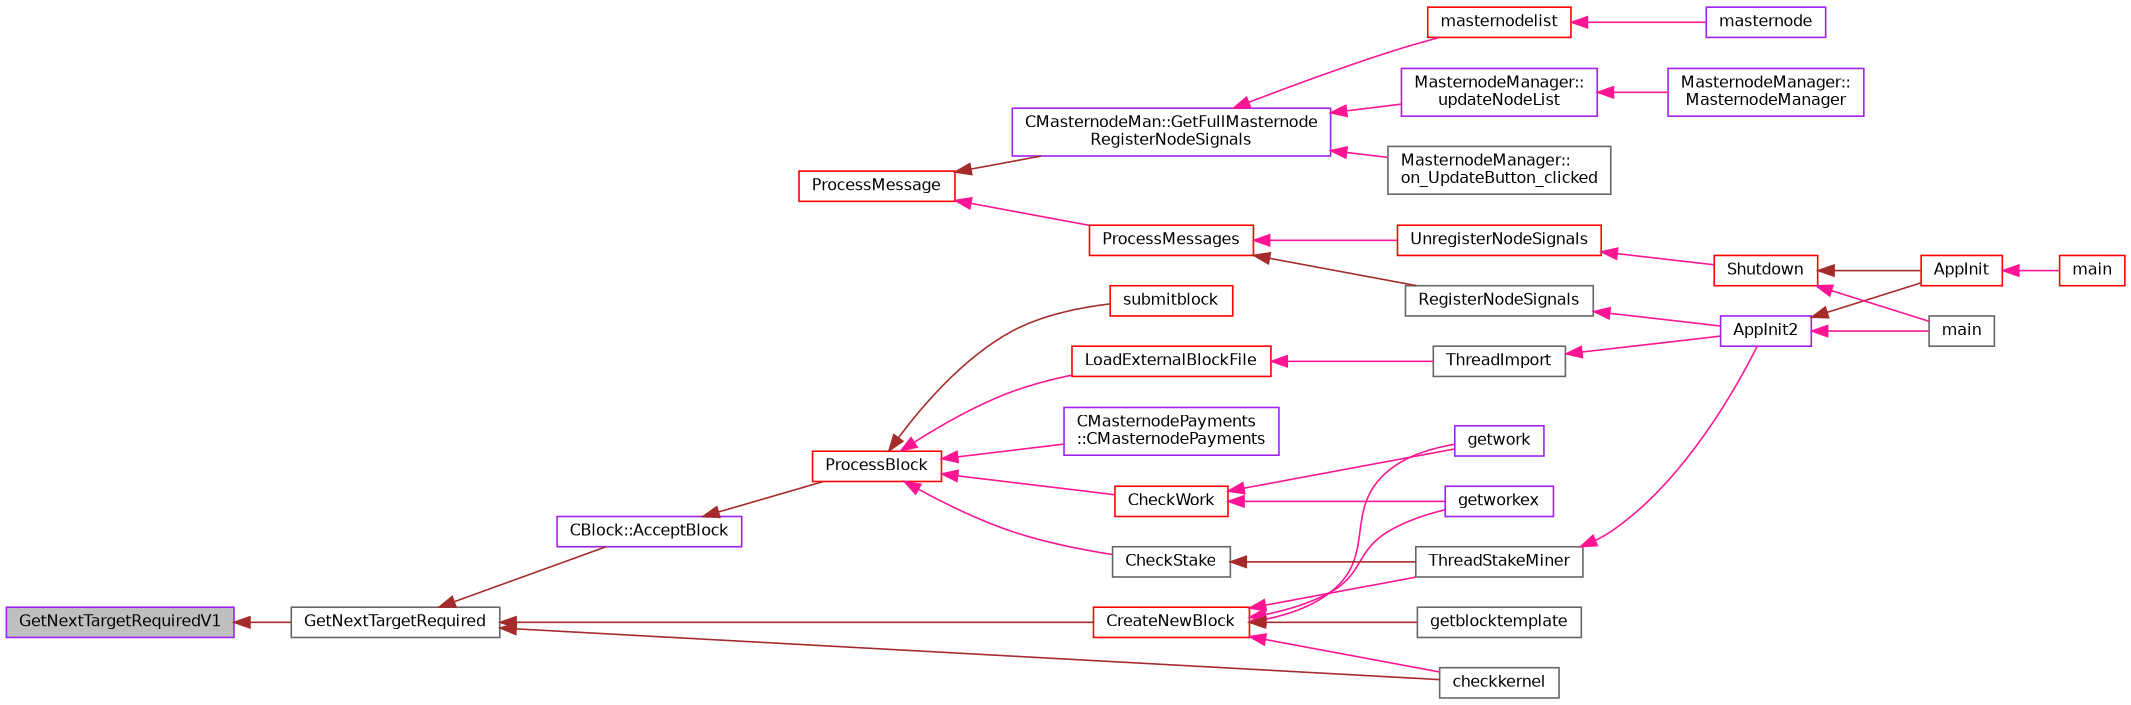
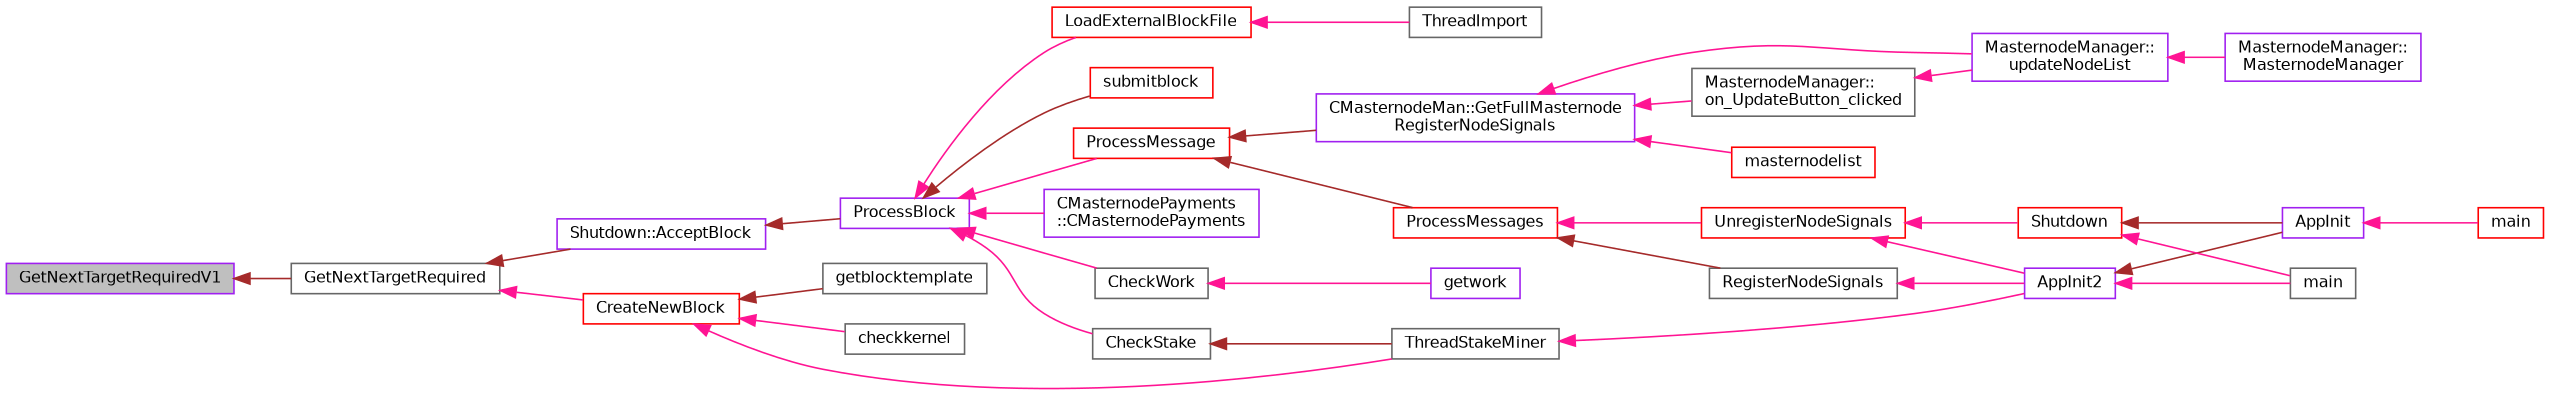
(1766, 22) -> none
none -> (1952, 73)
none -> (1036, 176)
(1030, 214) -> (1321, 185)
(1962, 271) -> (2323, 223)
(1651, 344) -> (1956, 257)
(877, 466) -> (905, 213)
(1171, 501) -> (1152, 283)
(1499, 501) -> none
(1360, 531) -> none
(649, 532) -> (661, 234)
(805, 622) -> (550, 296)
(978, 654) -> none
